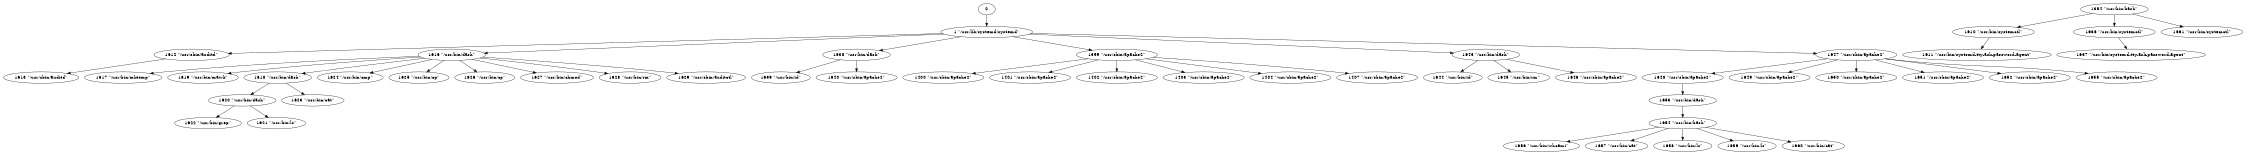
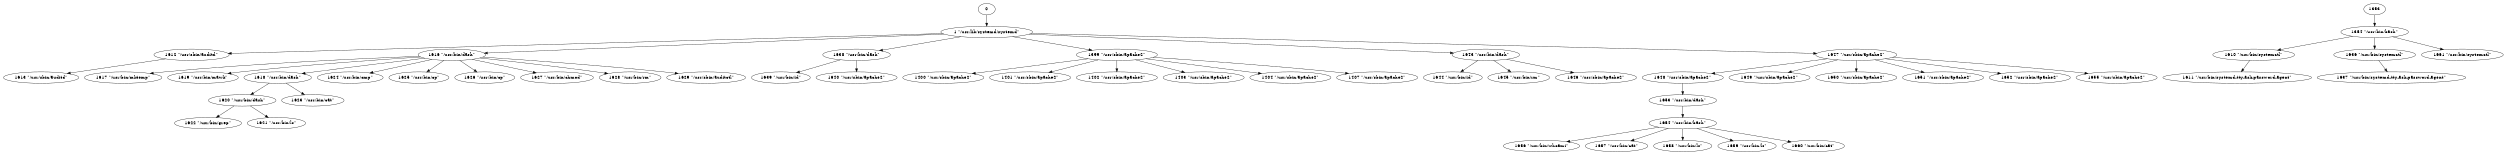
none -> (2375, 9)
